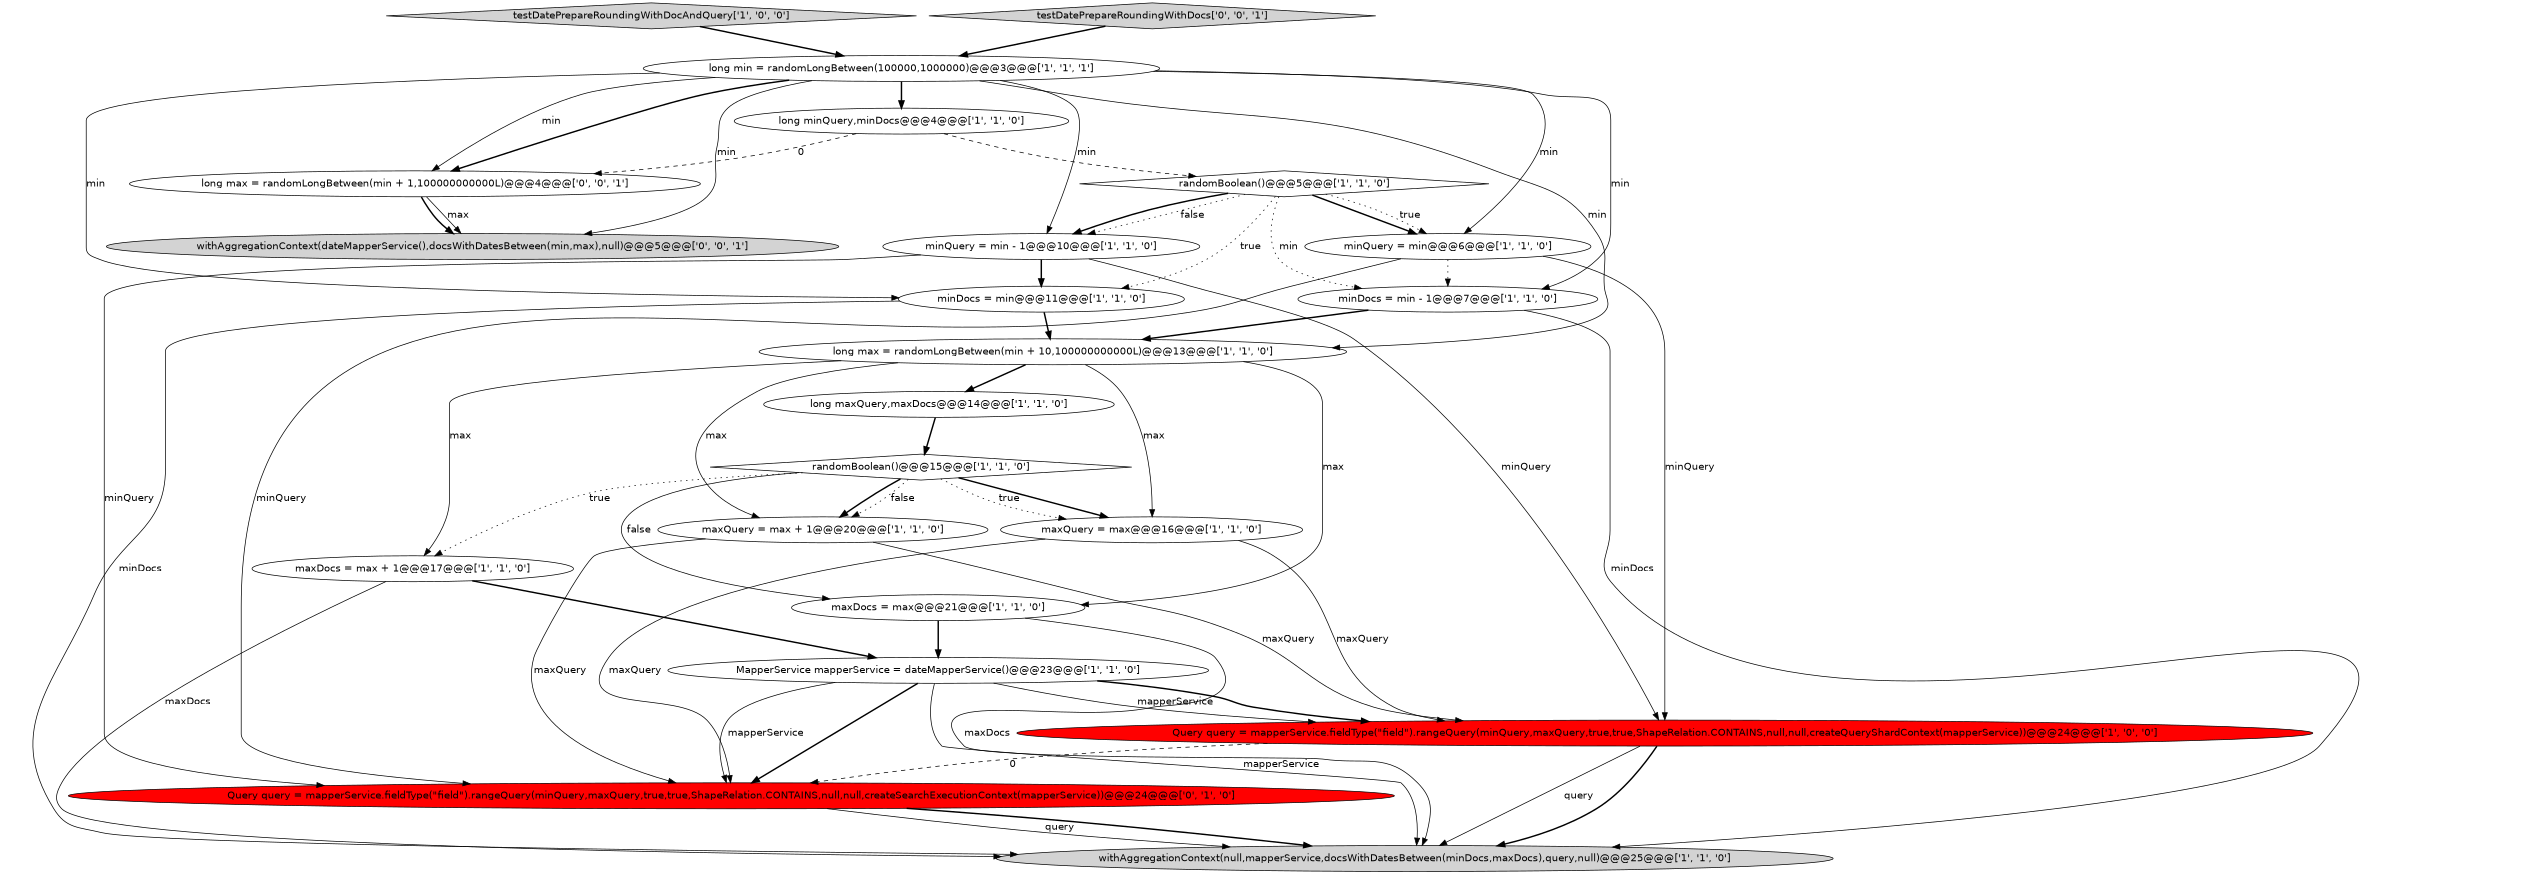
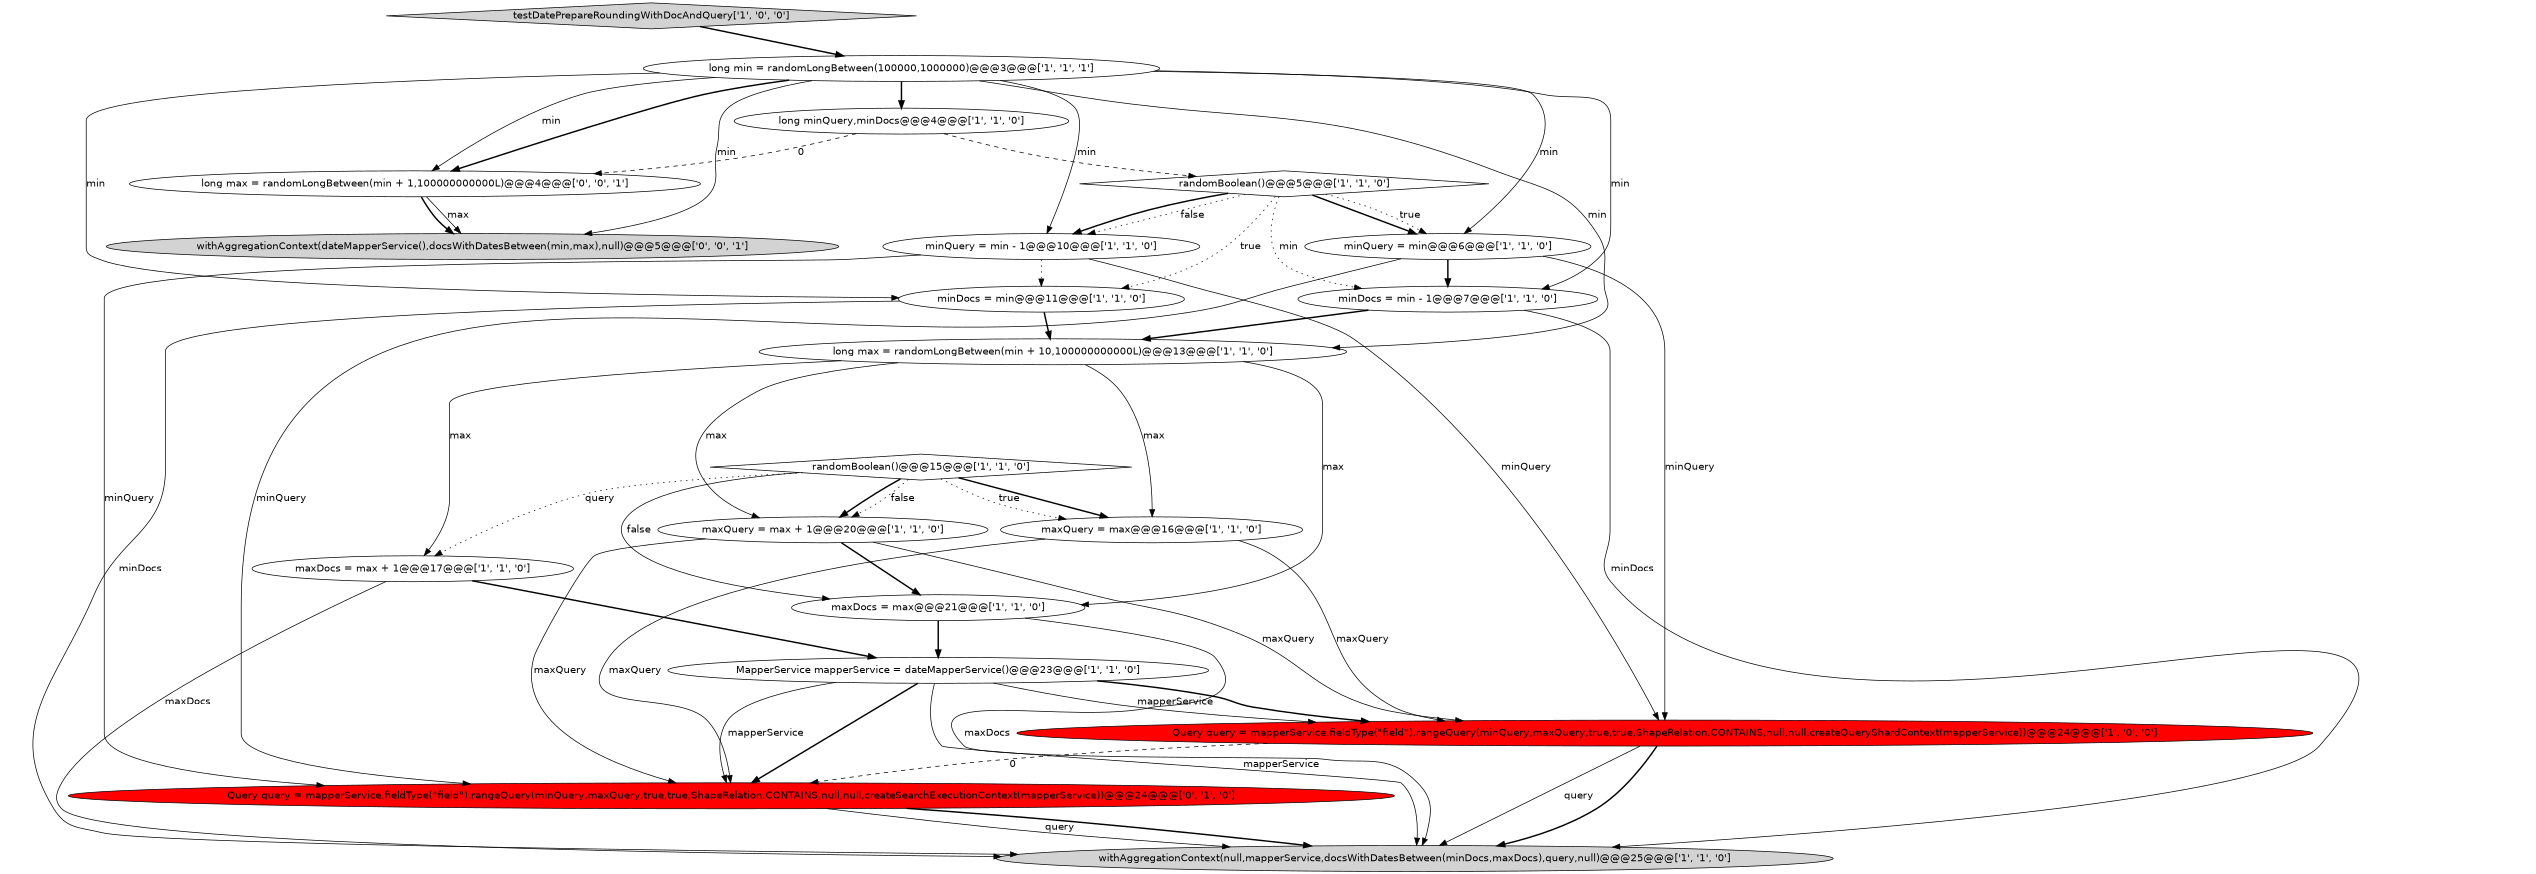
(1152, 16) -> none
(1041, 269) -> (1041, 269)
(1448, 269) -> (1448, 269)
(939, 404) -> none
(600, 498) -> (600, 498)
none -> (878, 567)
